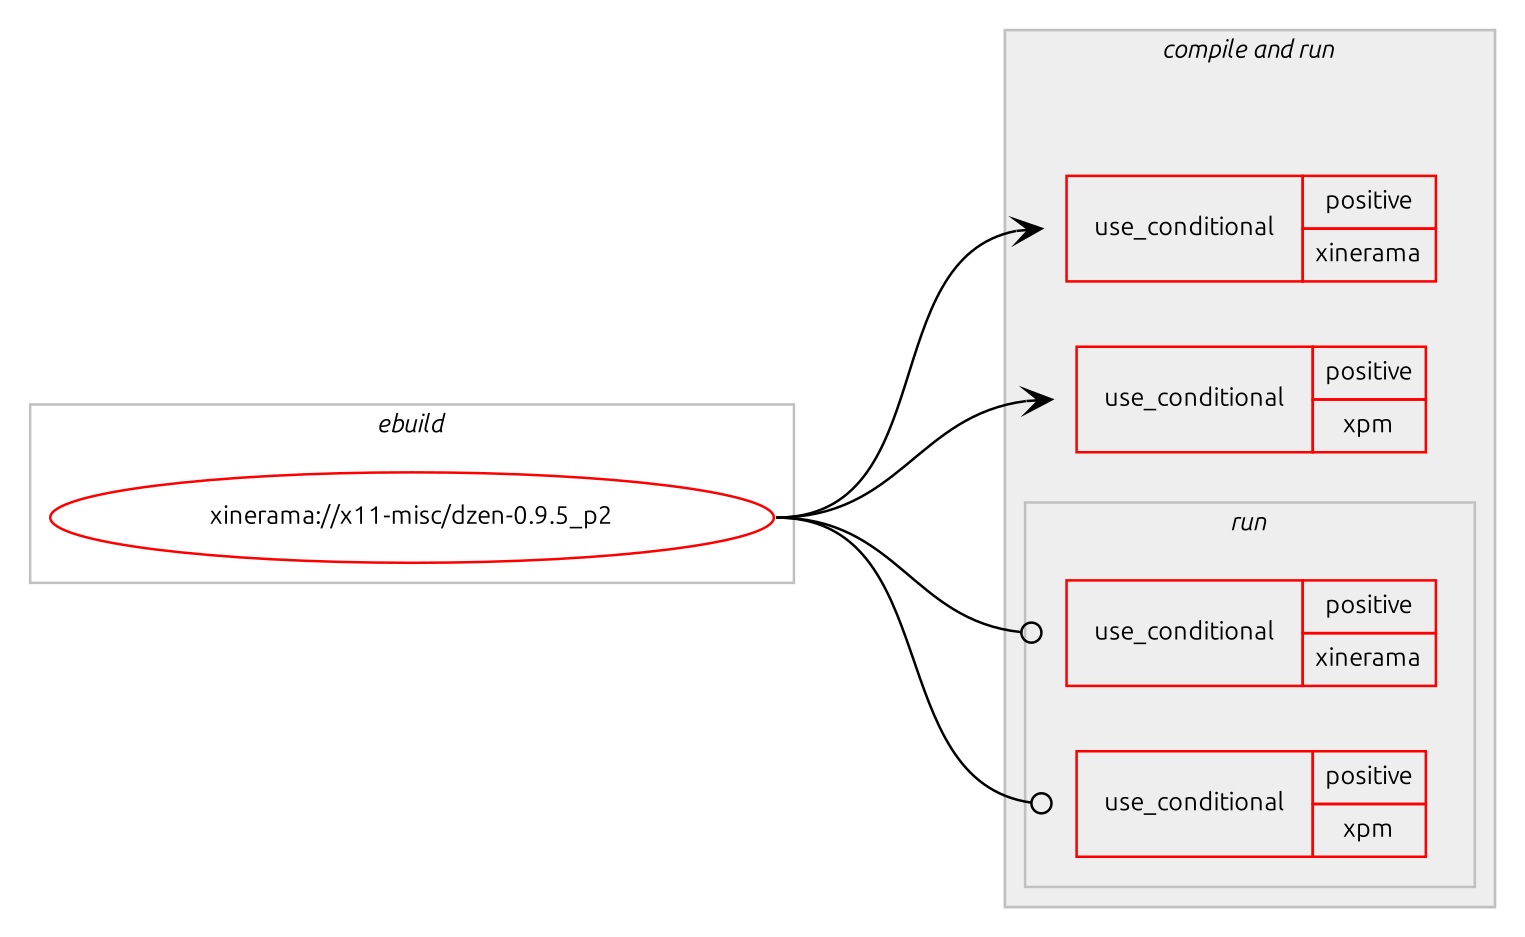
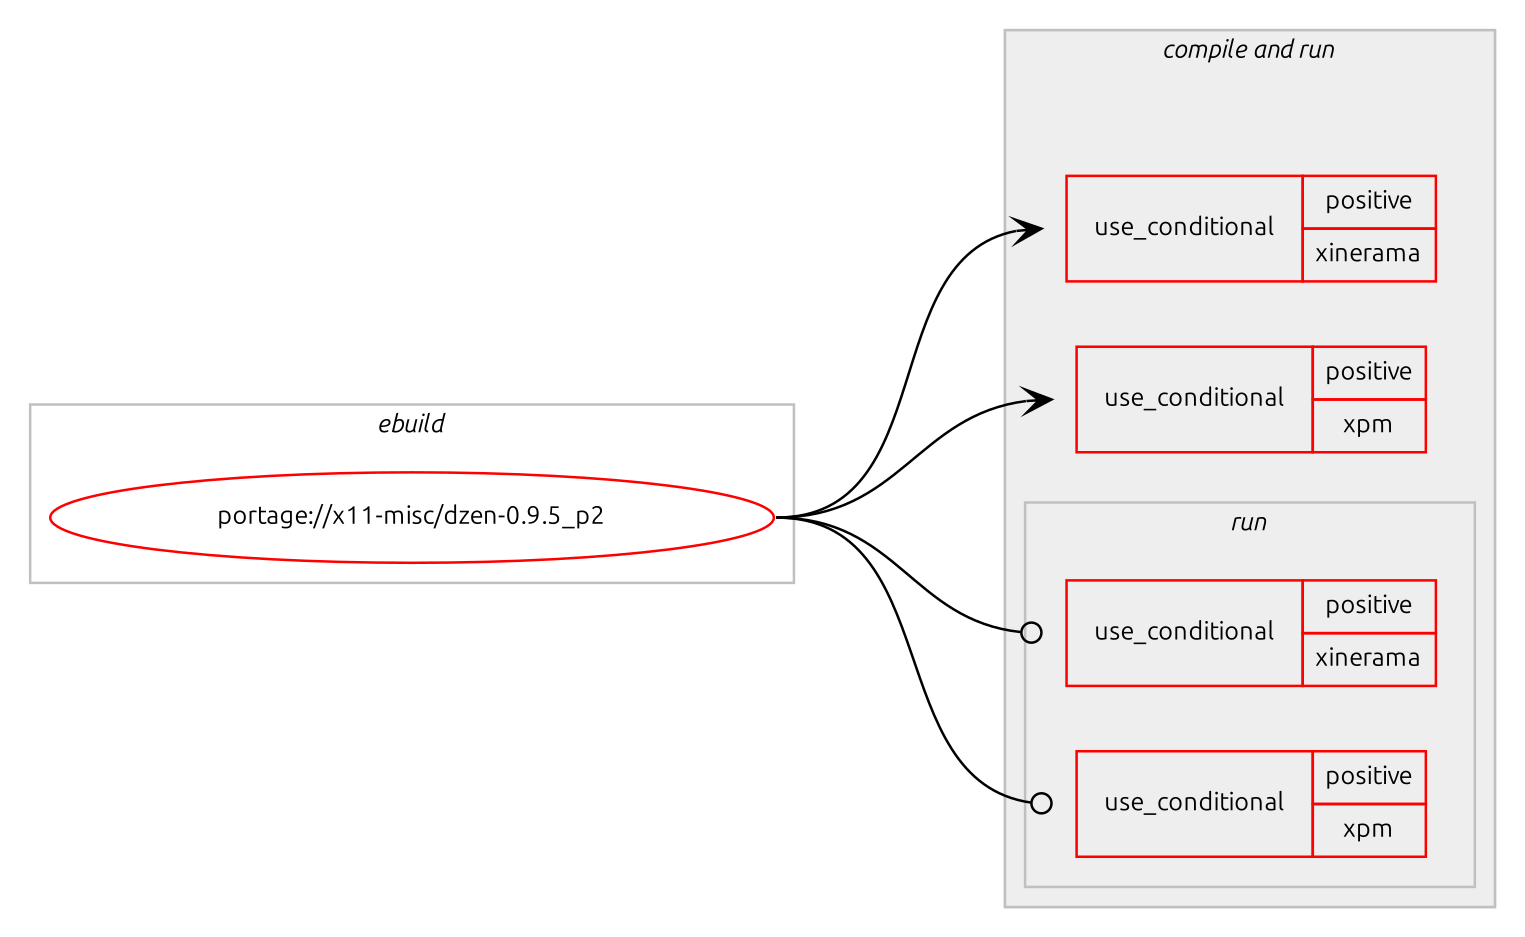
(412, 518) -> (412, 518)
